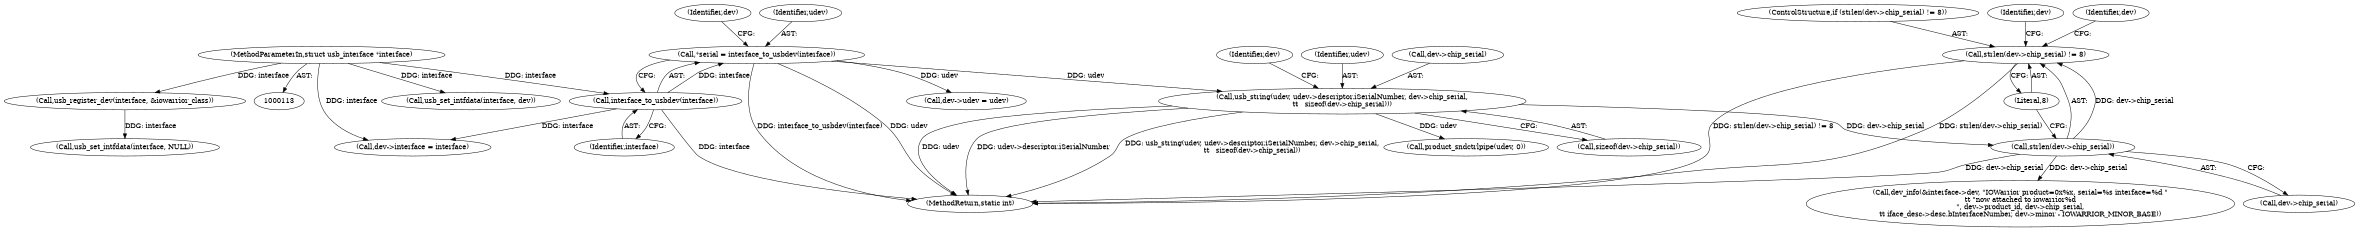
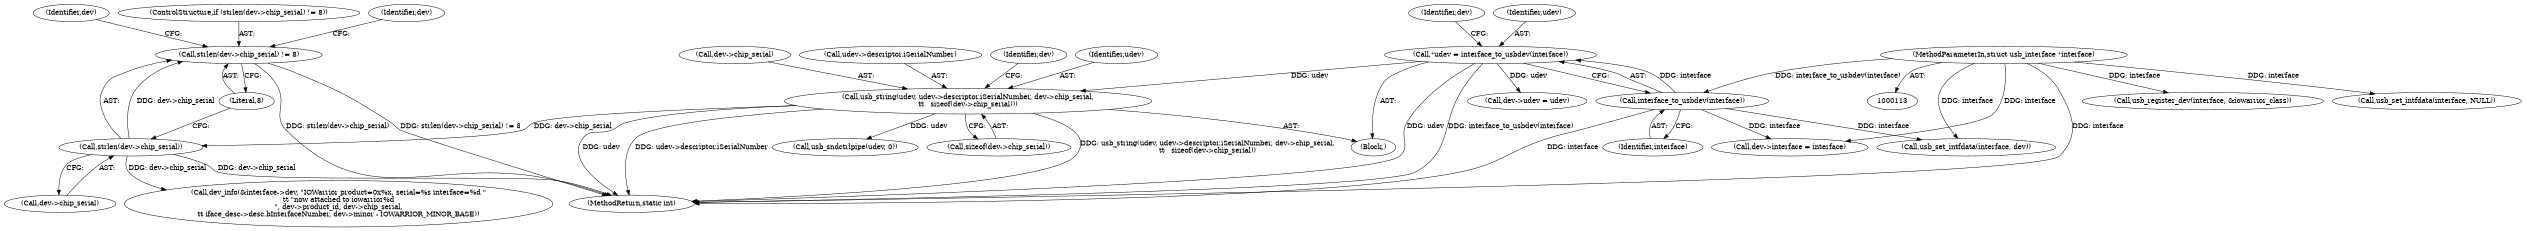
(757, 55) -> (1491, 55)
none -> (890, 55)
(530, 76) -> (1838, 76)
(125, 122) -> (2222, 77)
none -> (1822, 124)
none -> (1373, 147)
(1466, 147) -> (845, 147)
none -> (1437, 188)
